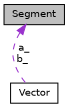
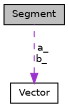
(13, 59) -> (34, 49)
